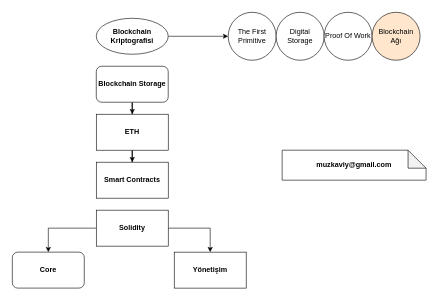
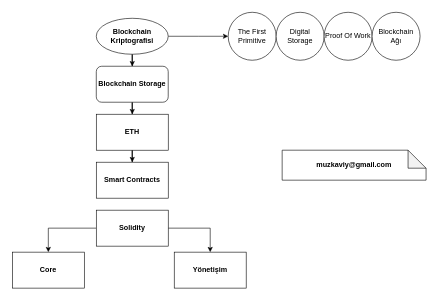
(396, 36) -> (396, 36)
none -> (132, 62)
(48, 270) -> (48, 270)
